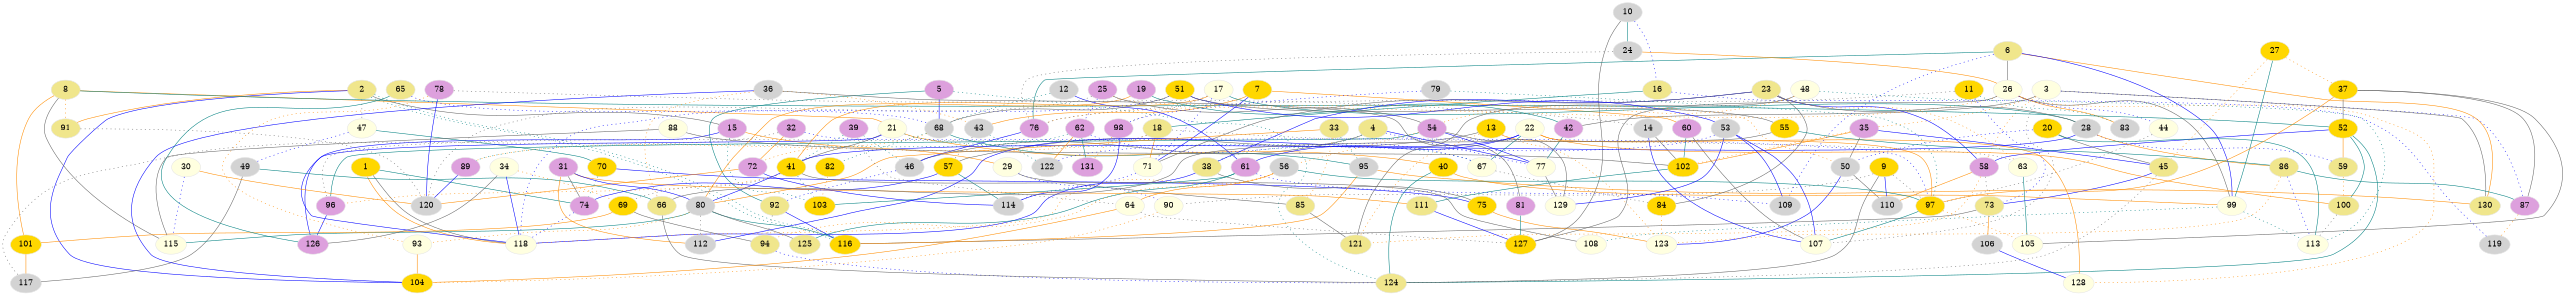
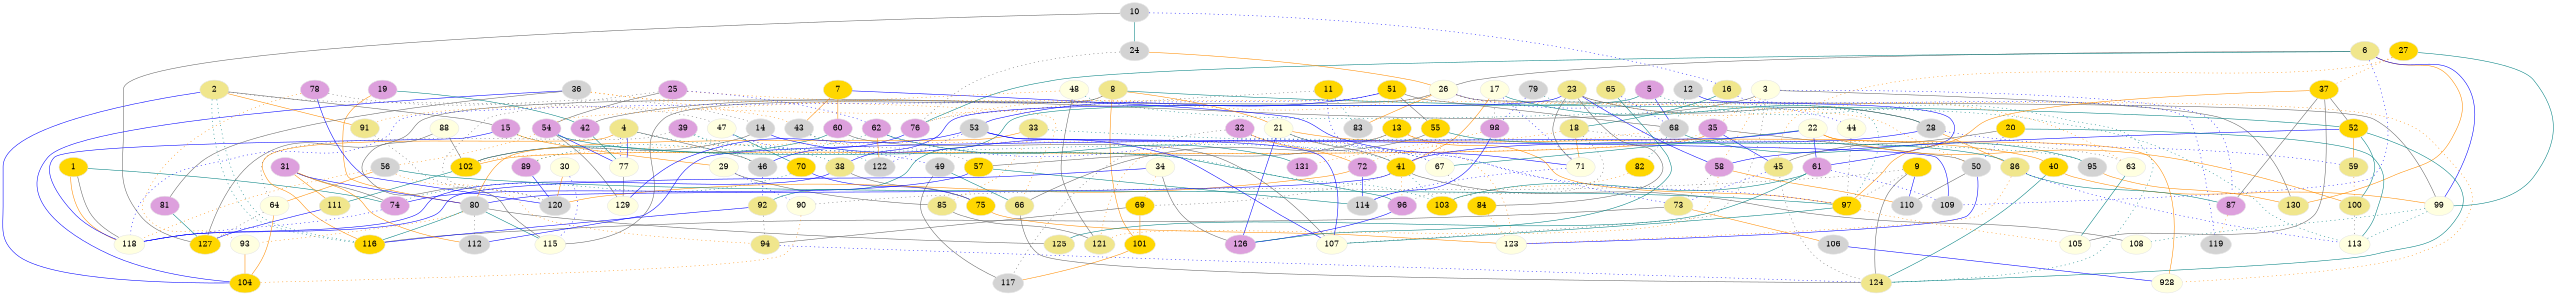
(2064, 195) -> (1728, 186)
(1157, 234) -> (372, 142)
(2079, 283) -> (2167, 283)
